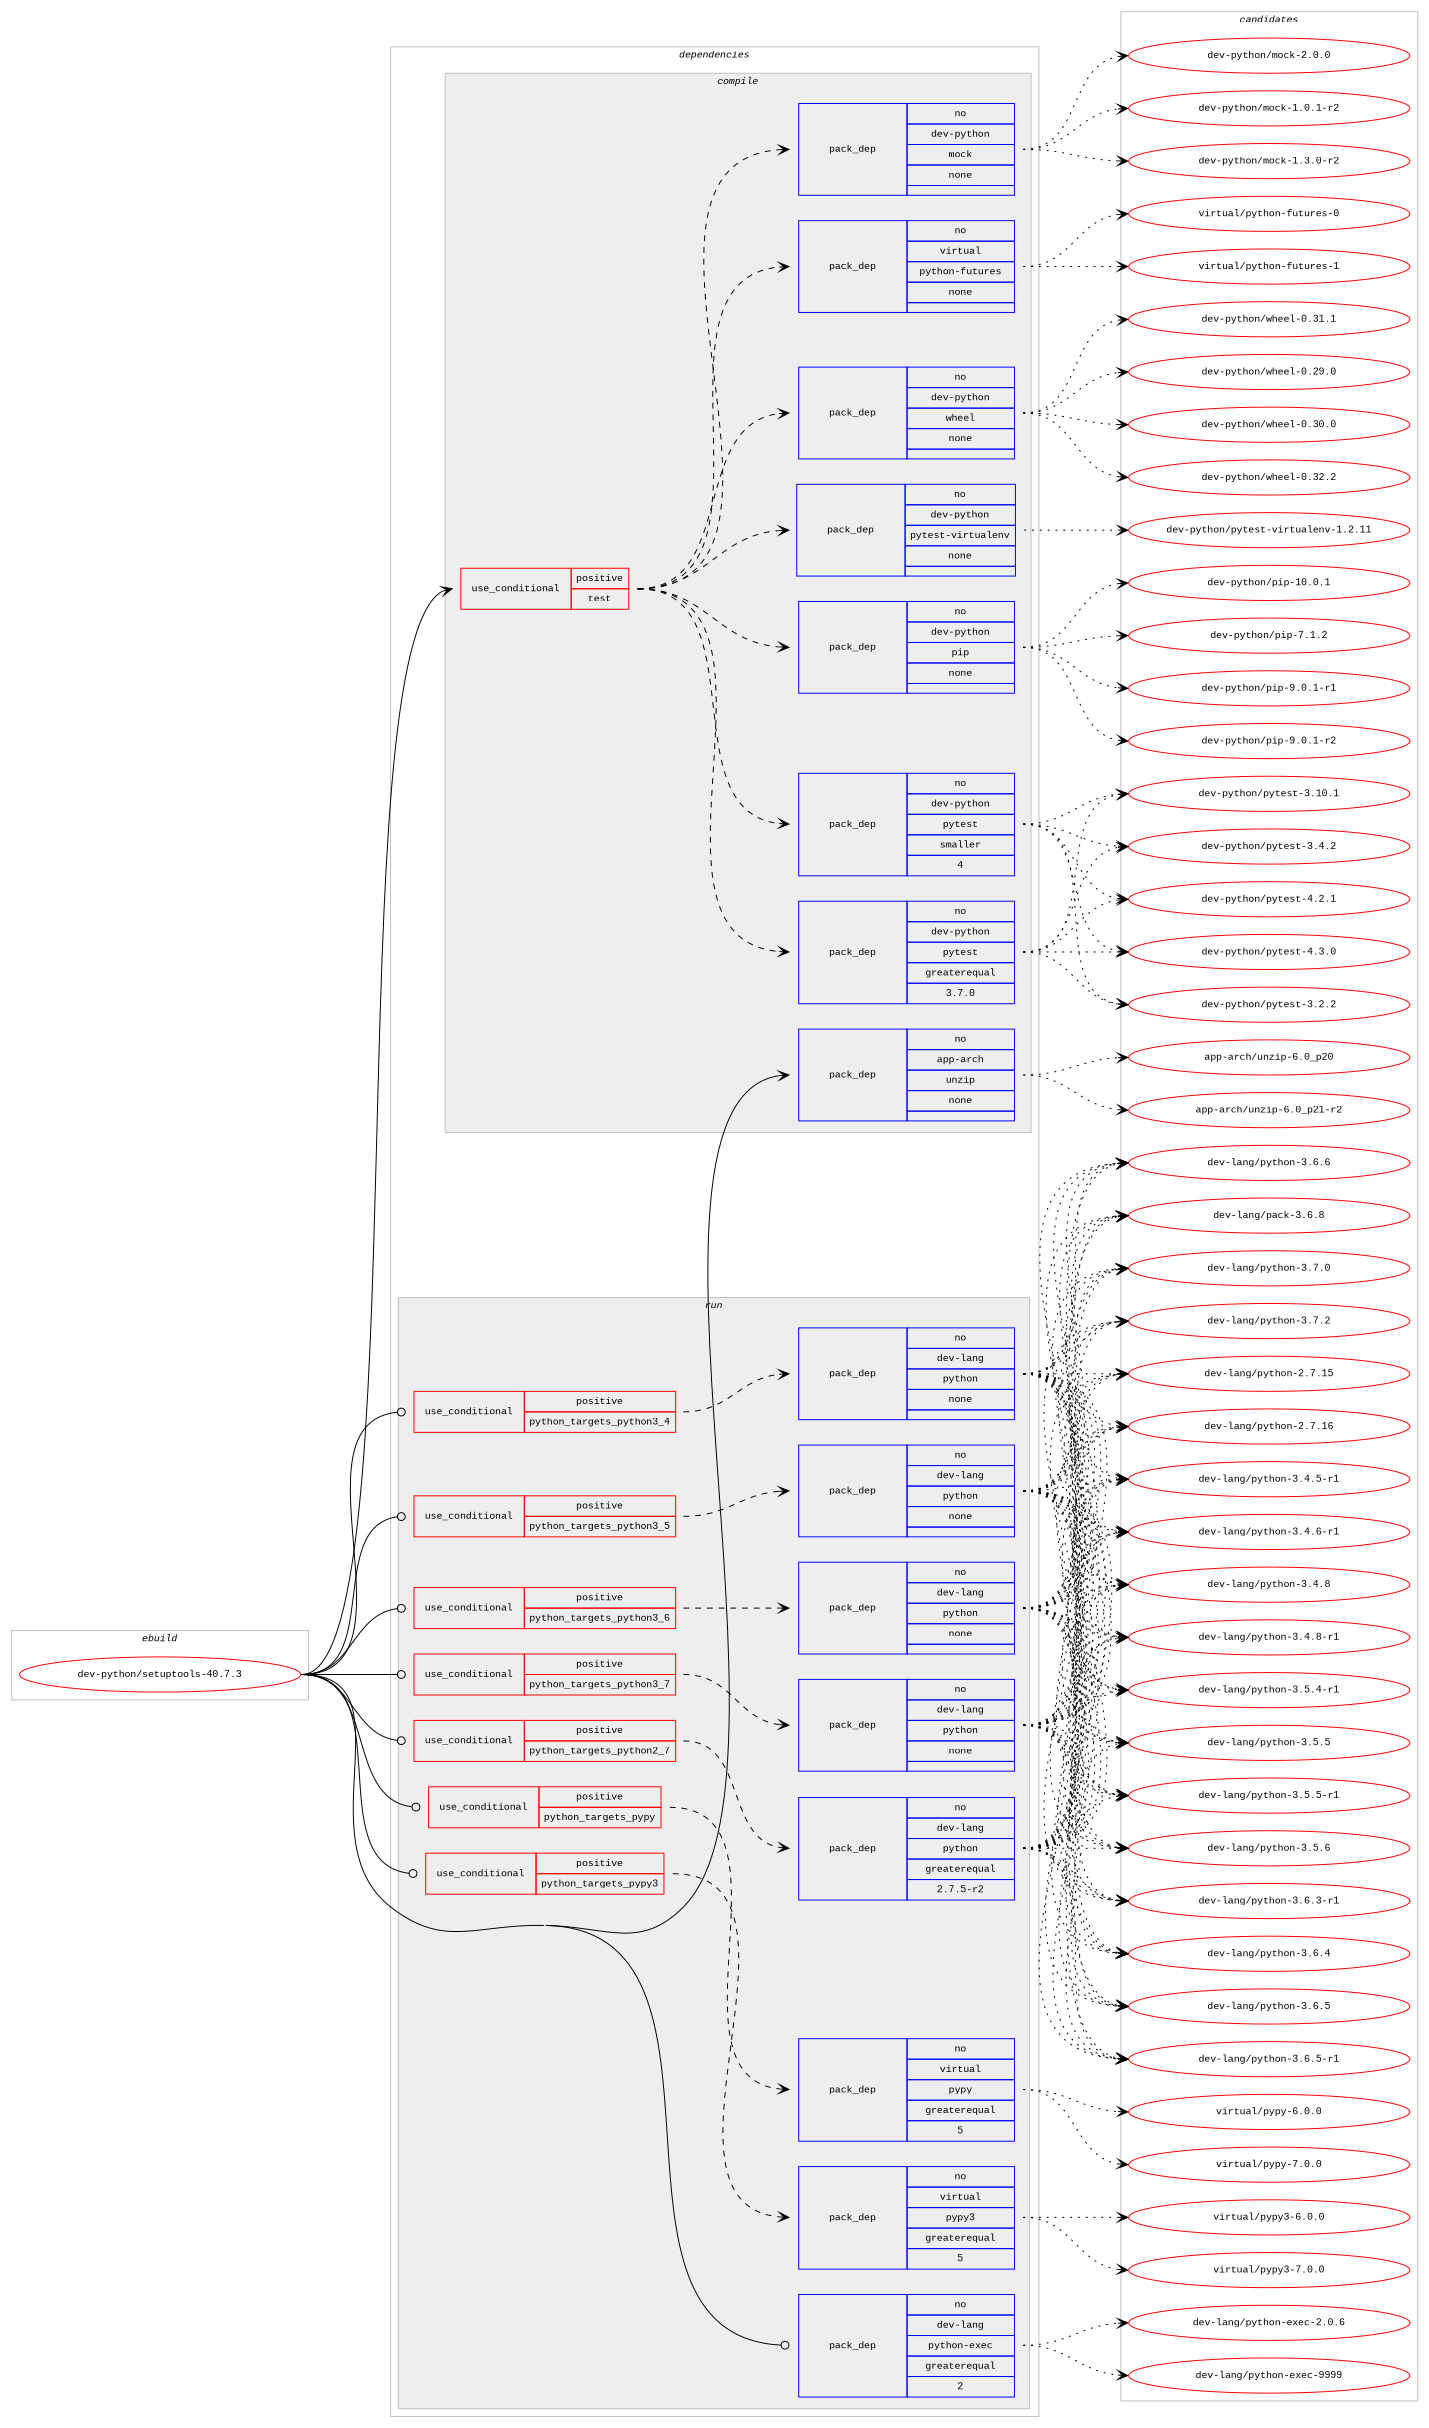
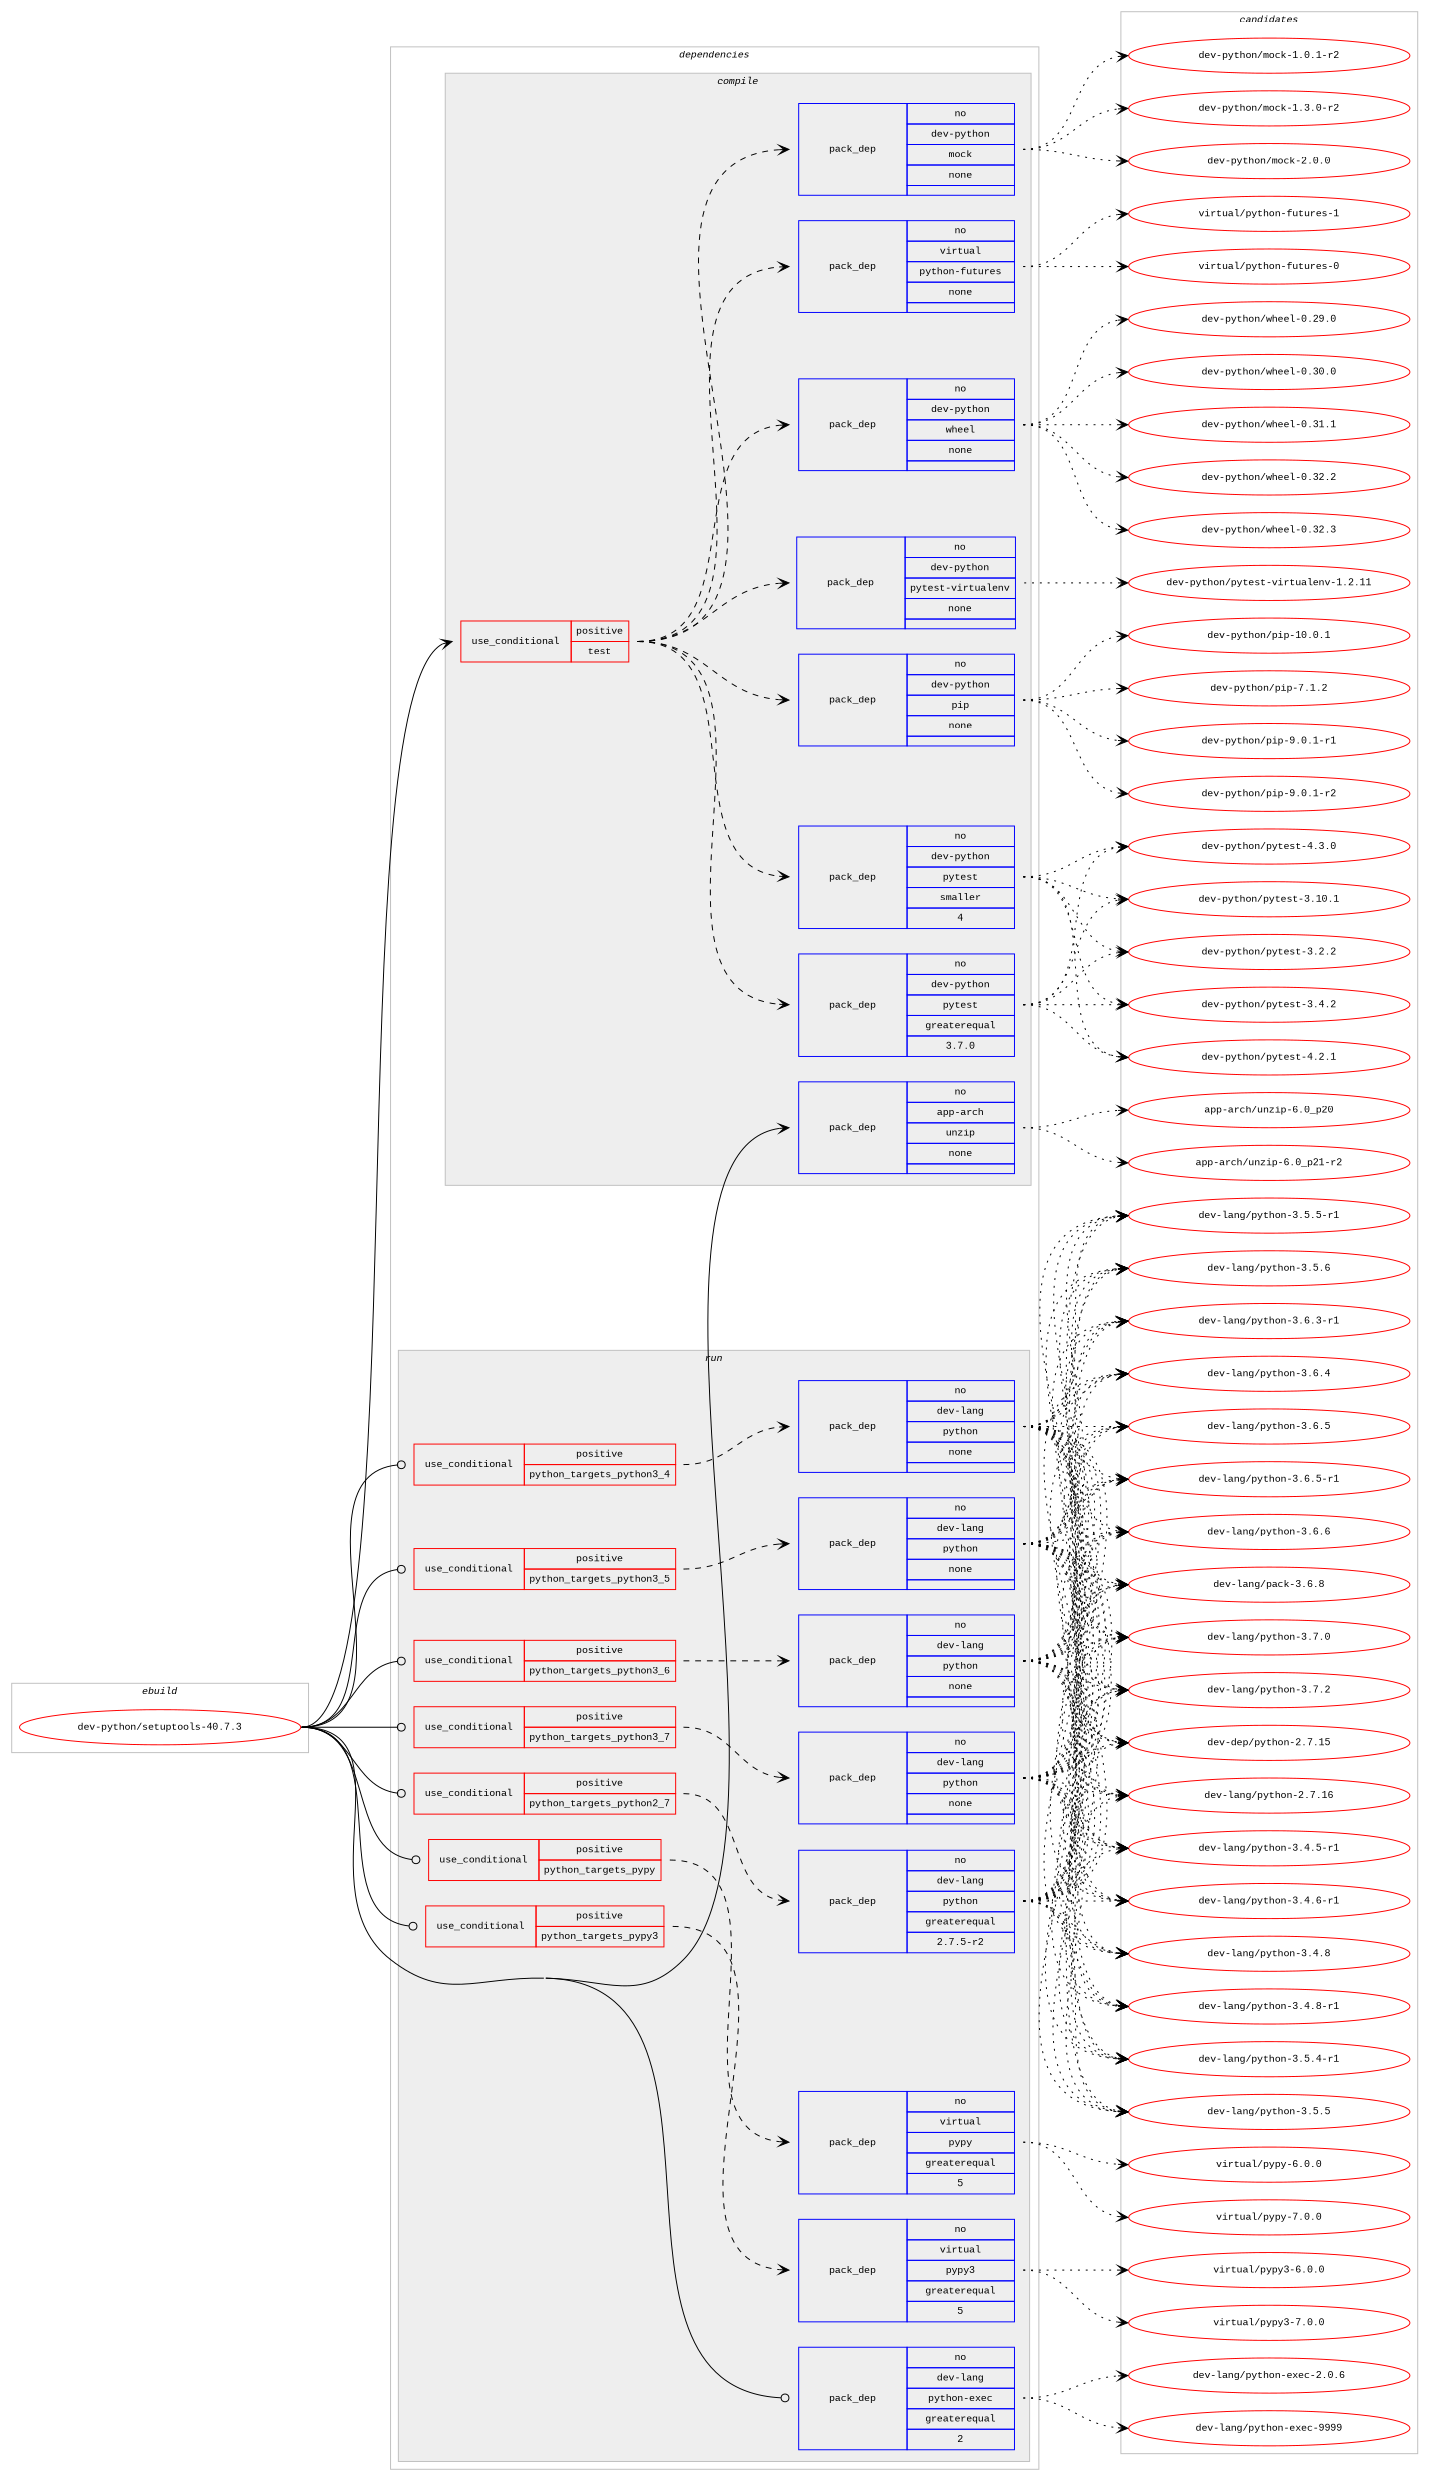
none -> (1269, 530)
(1269, 1374) -> (1269, 1743)
